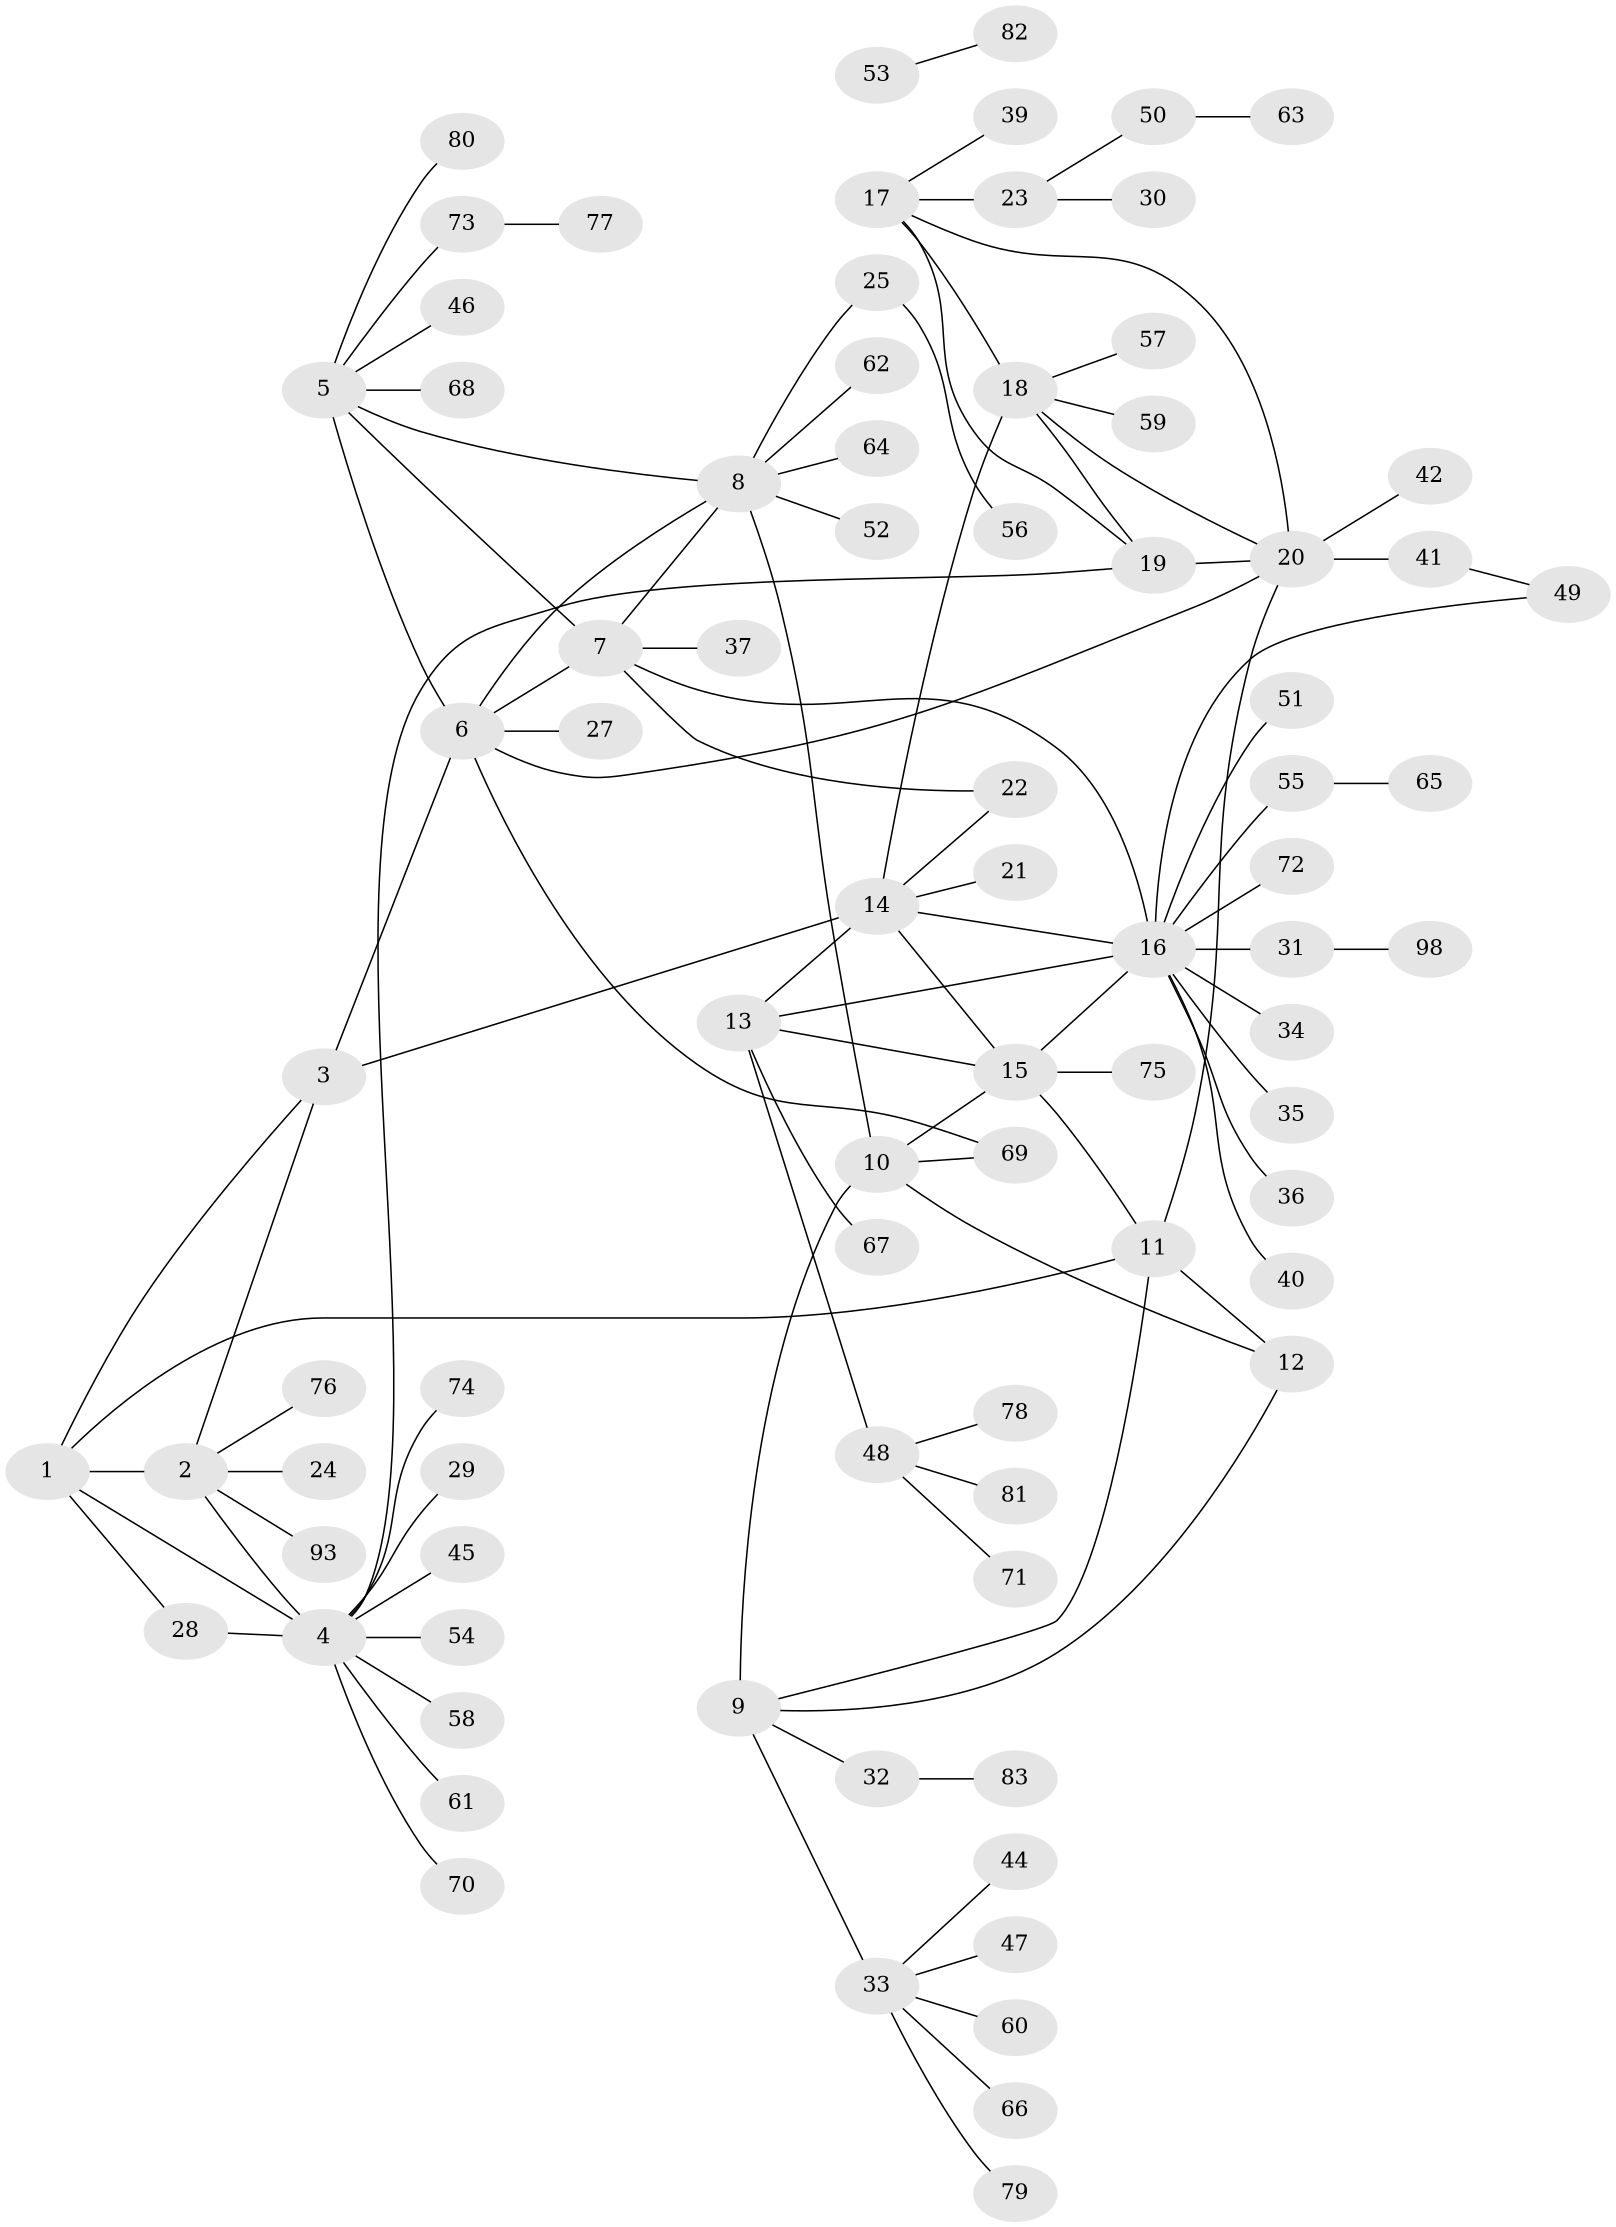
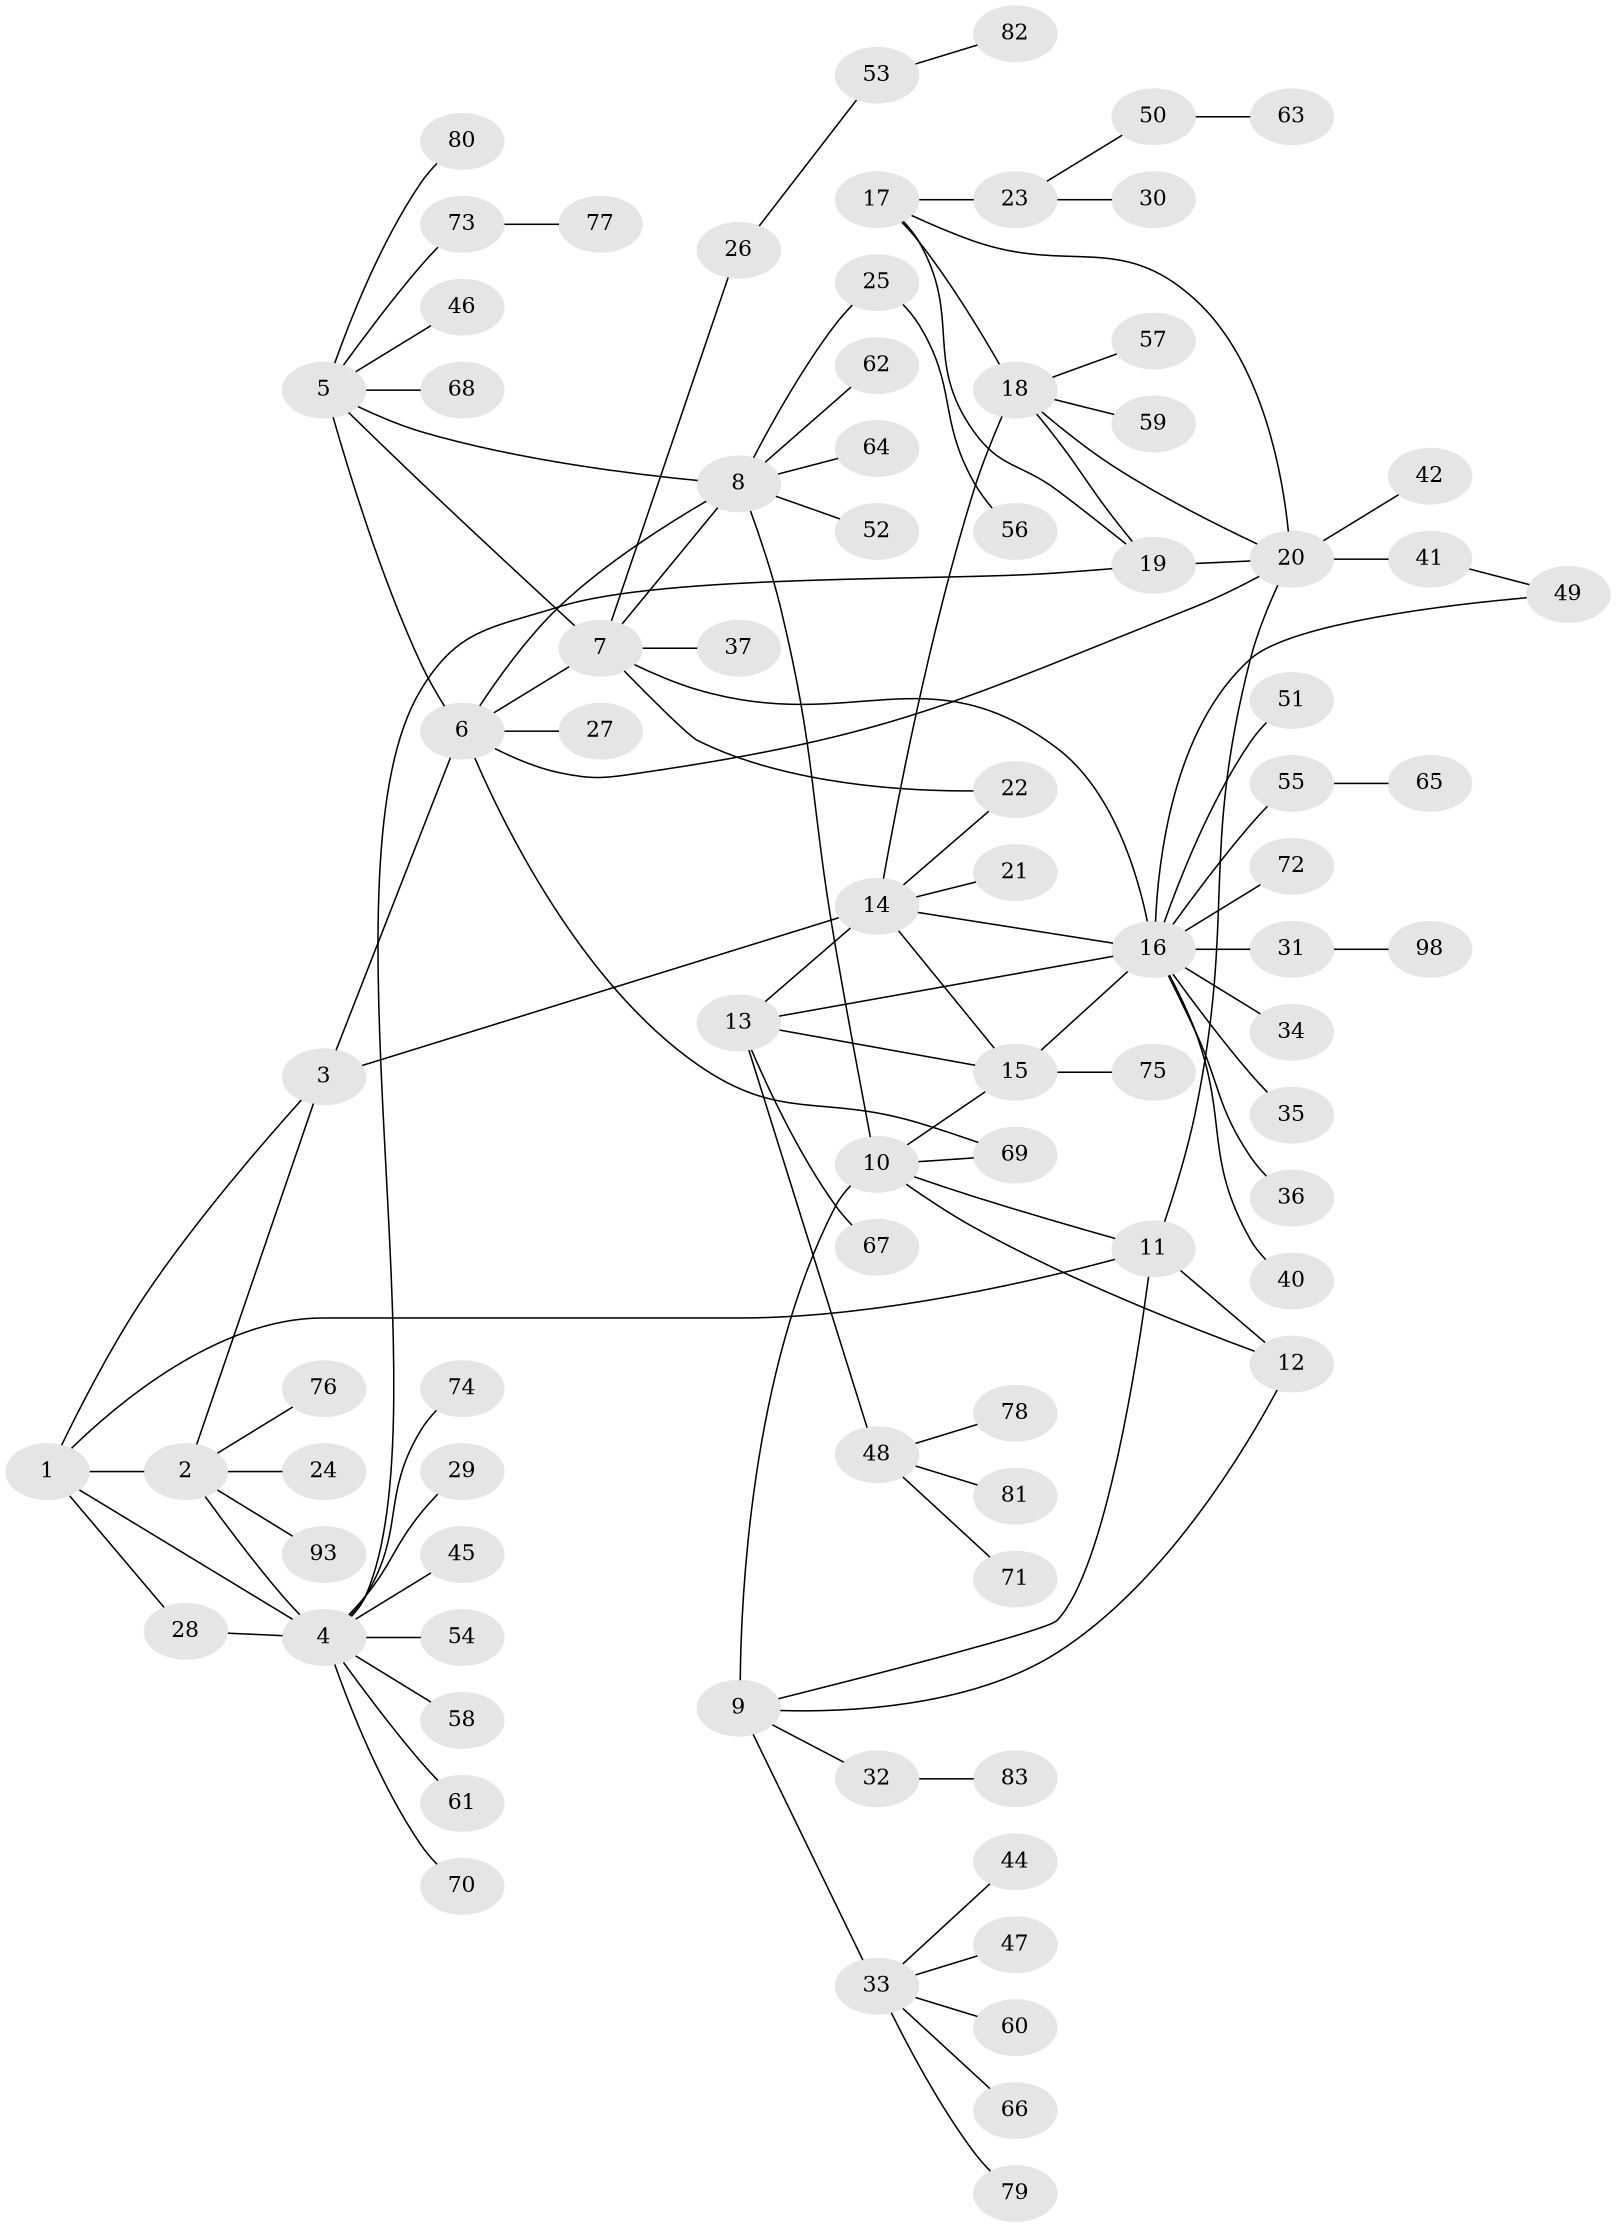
(1015, 117) -> none
none -> (739, 250)
(1090, 1157) -> (1014, 1209)
